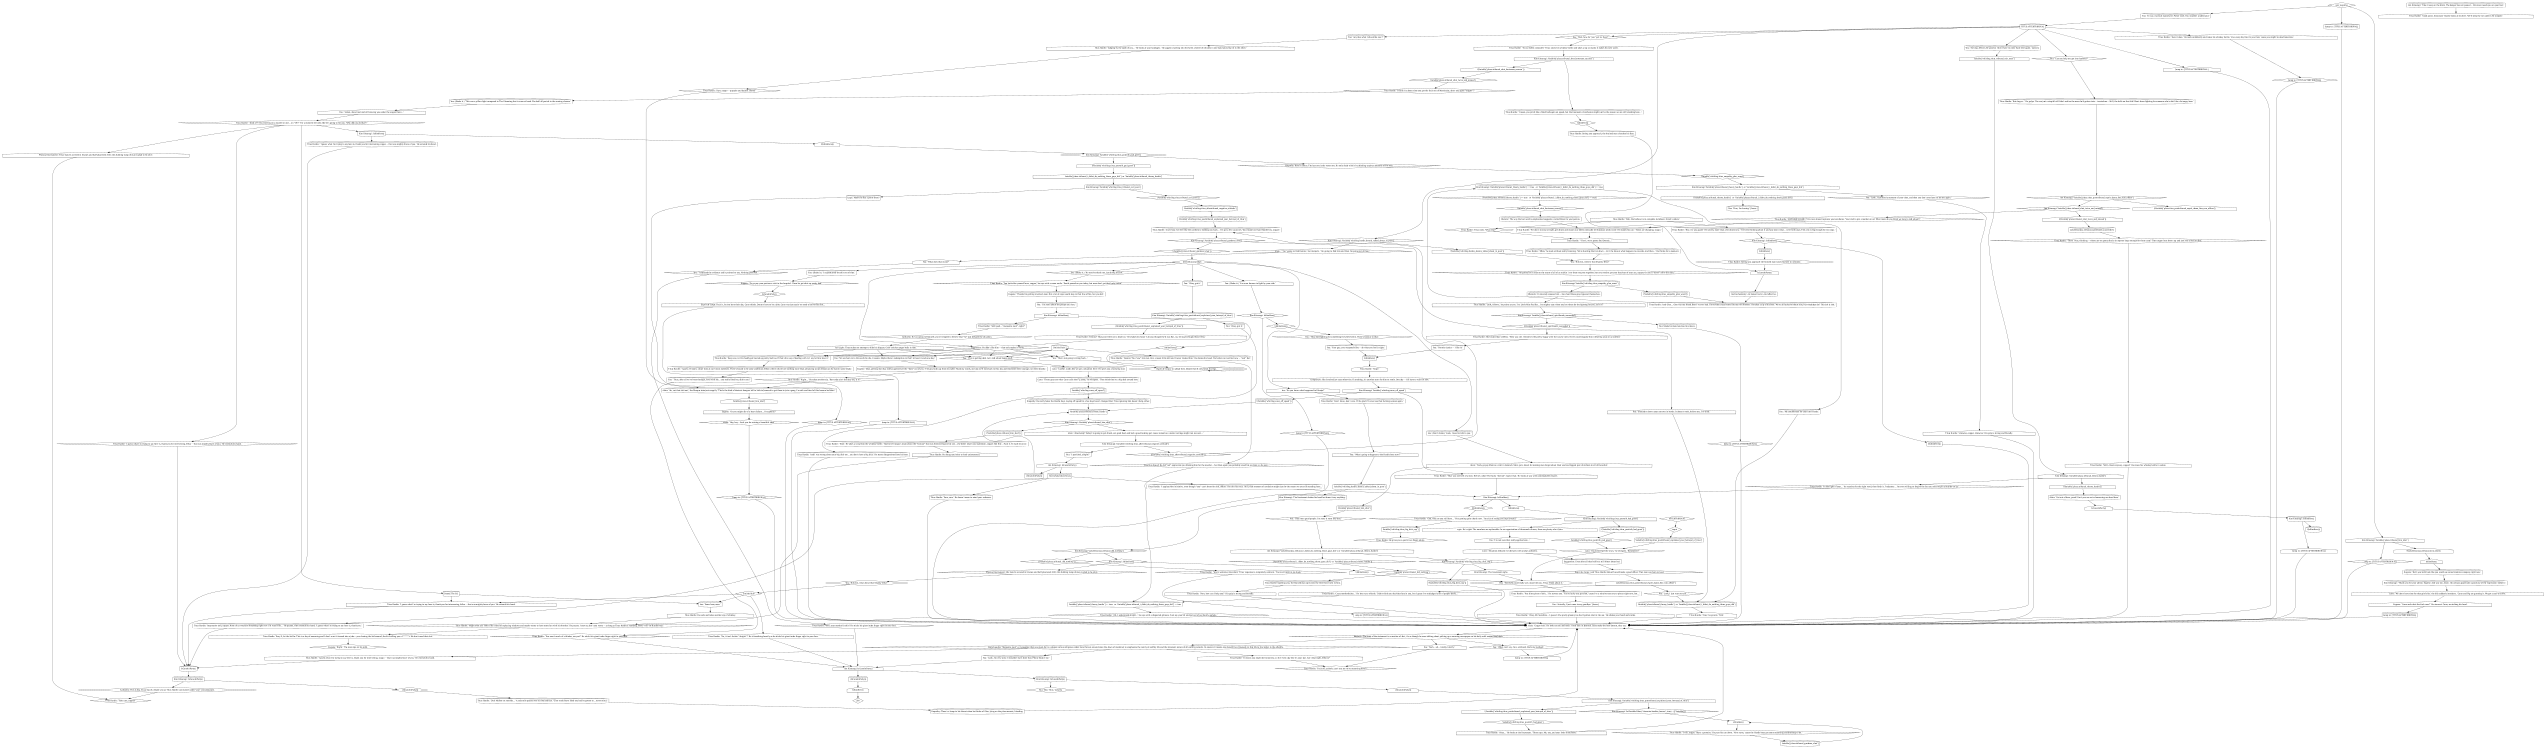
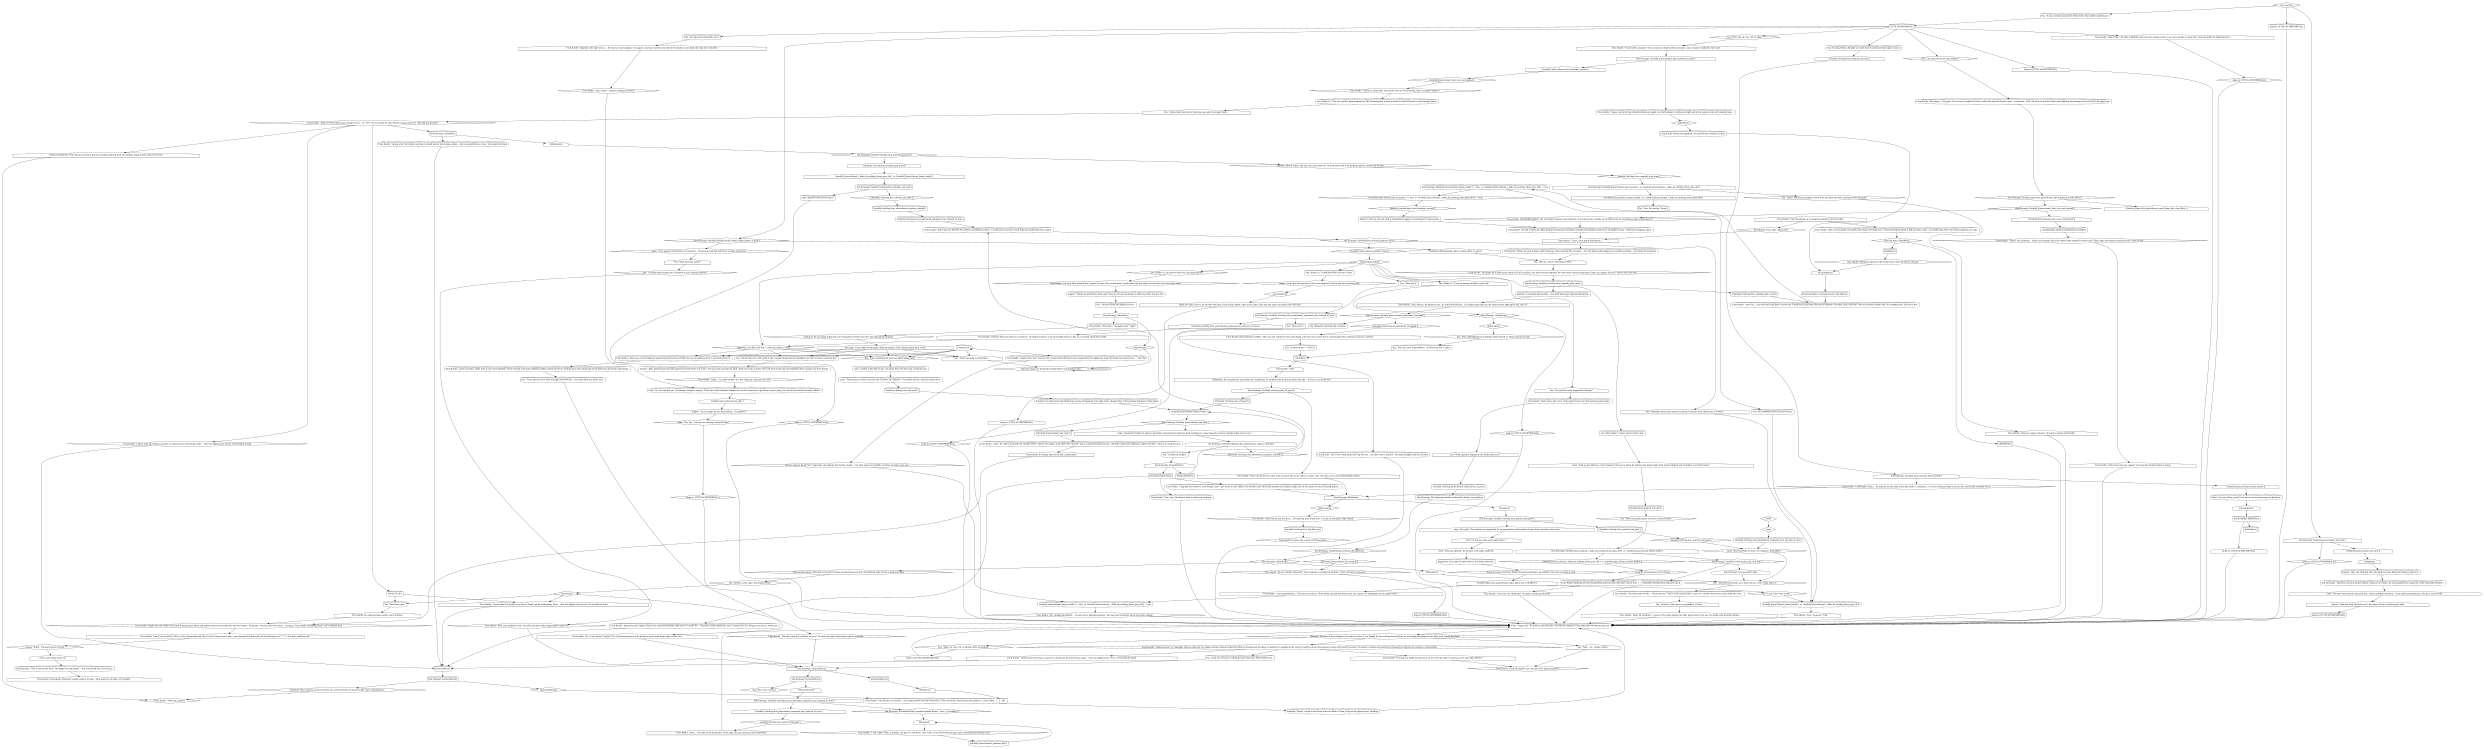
(1677, 519) -> (1768, 519)
none -> (53, 658)
(858, 701) -> (1003, 701)
